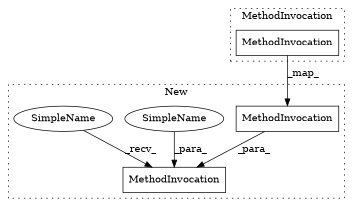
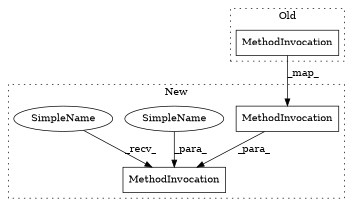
(287, 17) -> (287, 17)
